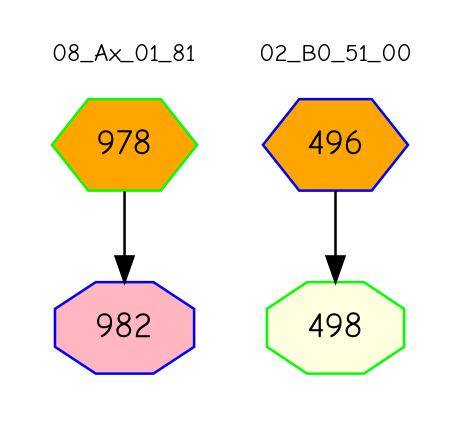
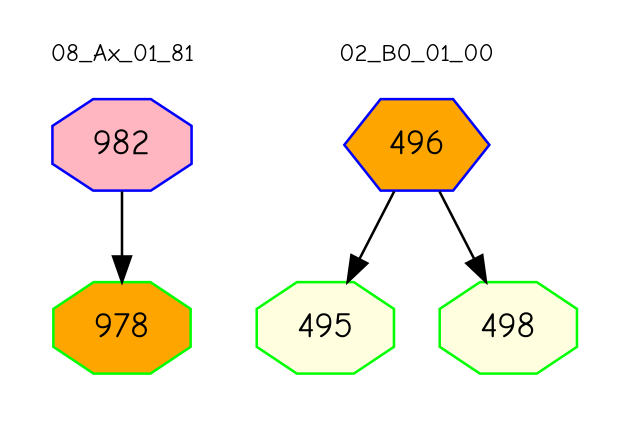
(337, 55) -> (417, 55)
(125, 145) -> (122, 328)
(125, 224) -> (122, 224)
none -> (325, 328)
